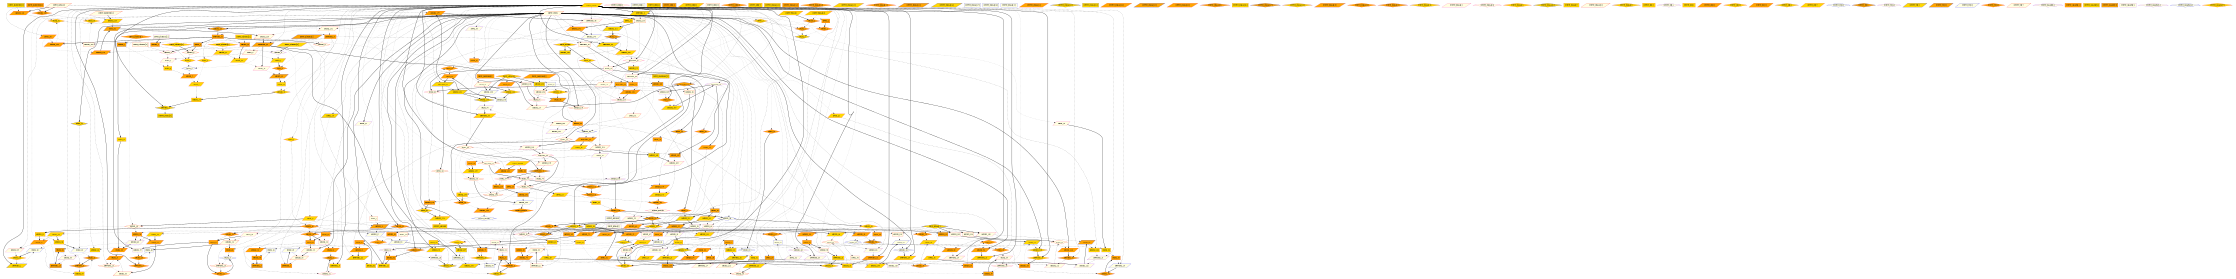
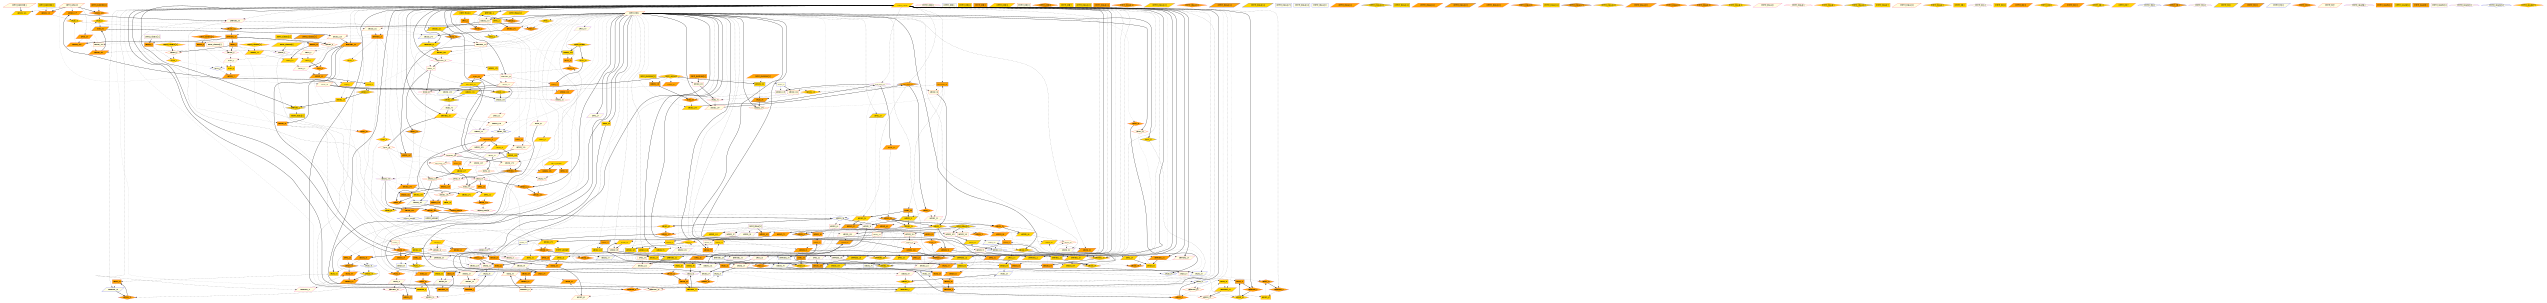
(112, 24) -> (100, 24)
(431, 214) -> (660, 239)
